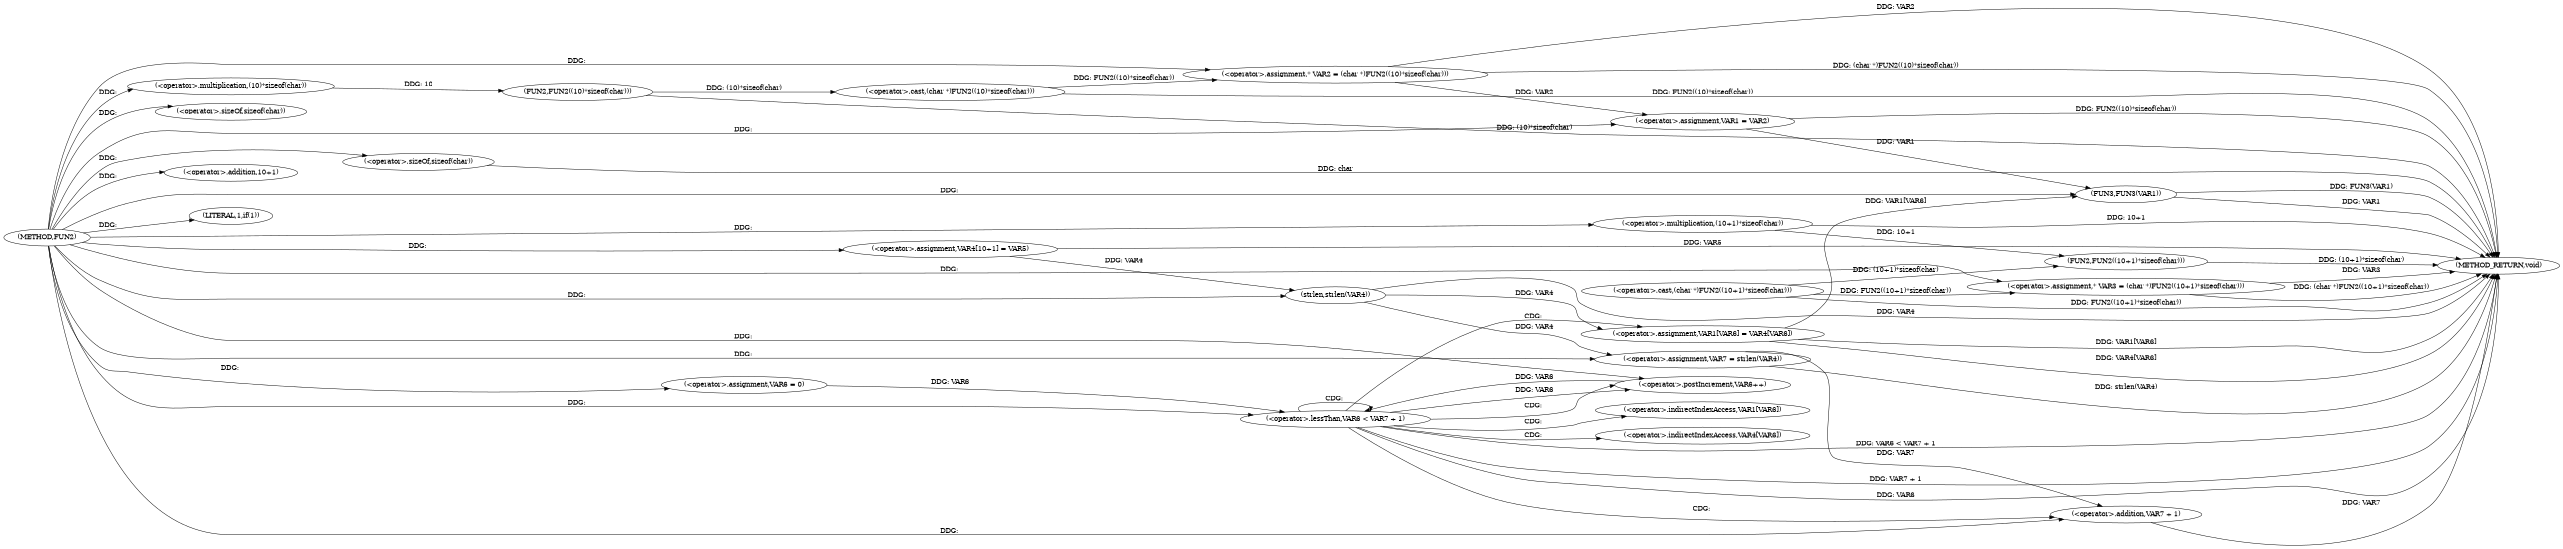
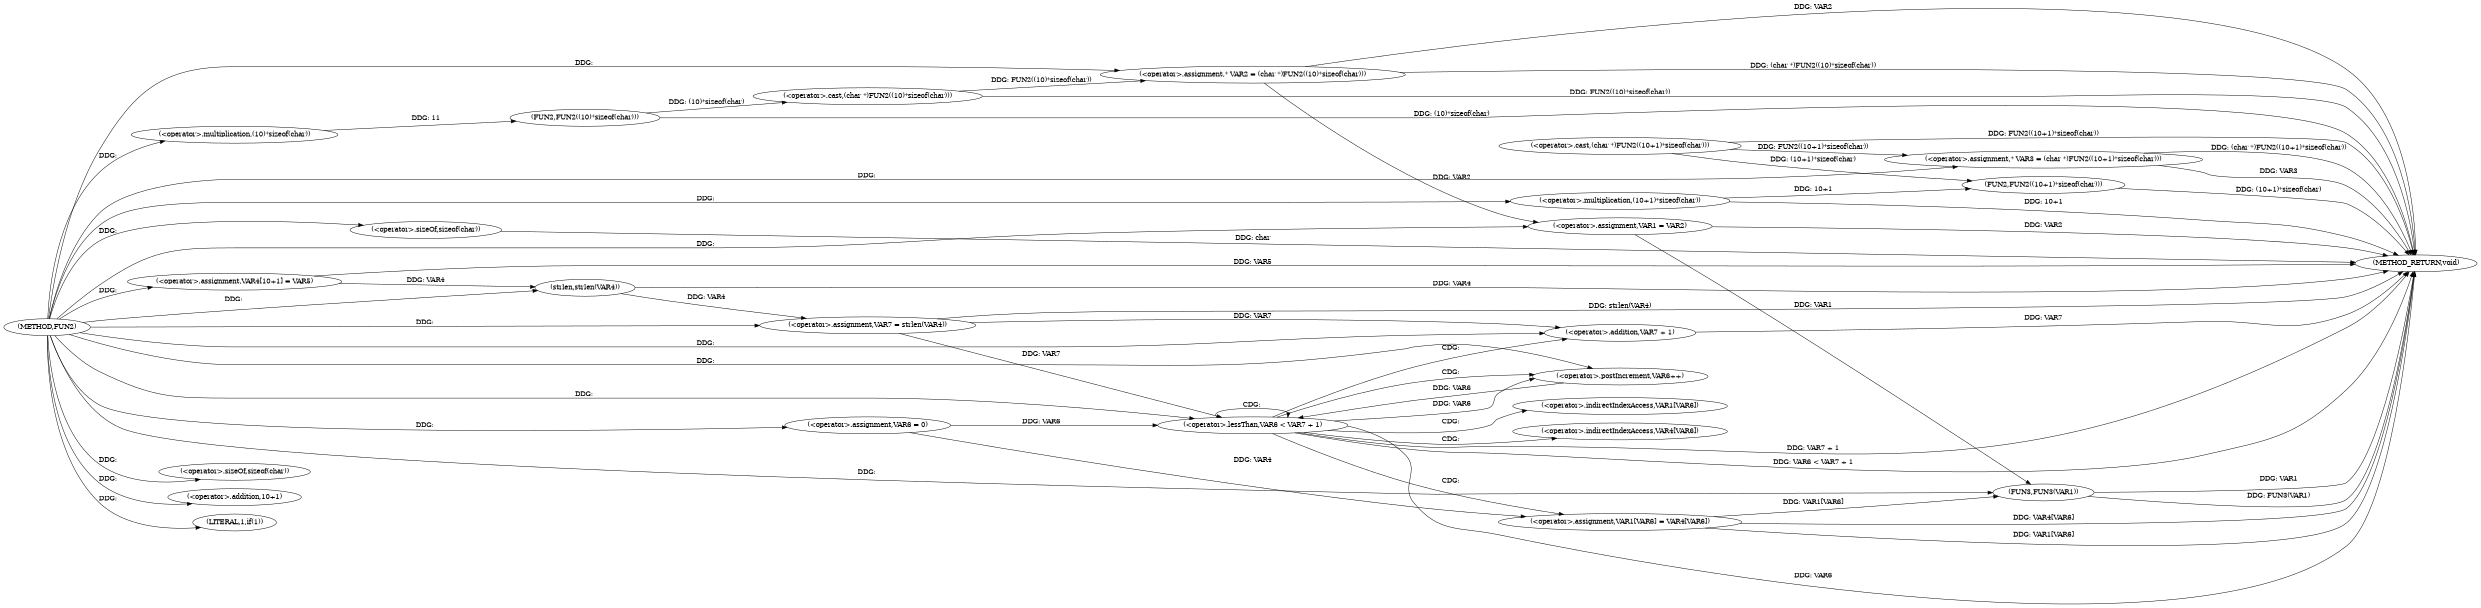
(418, 85) -> (426, 119)
(2126, 110) -> (2043, 226)
(1497, 297) -> (1214, 481)
none -> (1058, 375)
